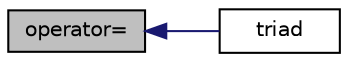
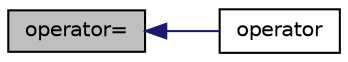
(280, 31) -> (280, 31)
